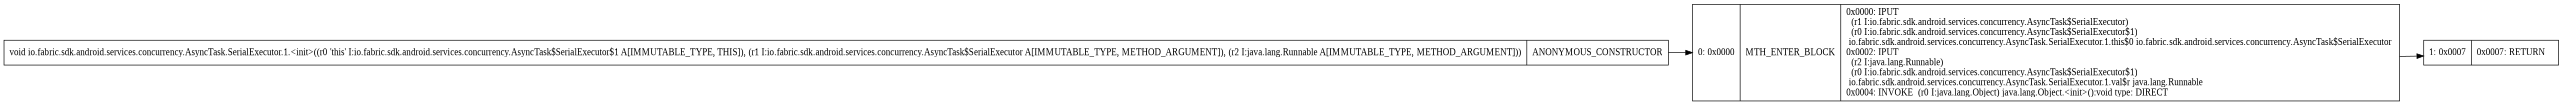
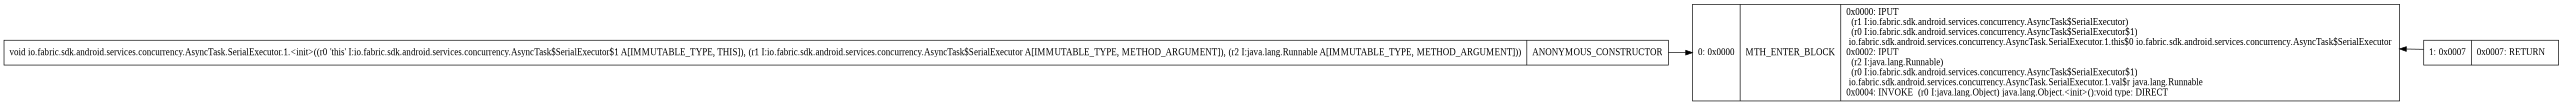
(2408, 56) -> (2415, 49)
